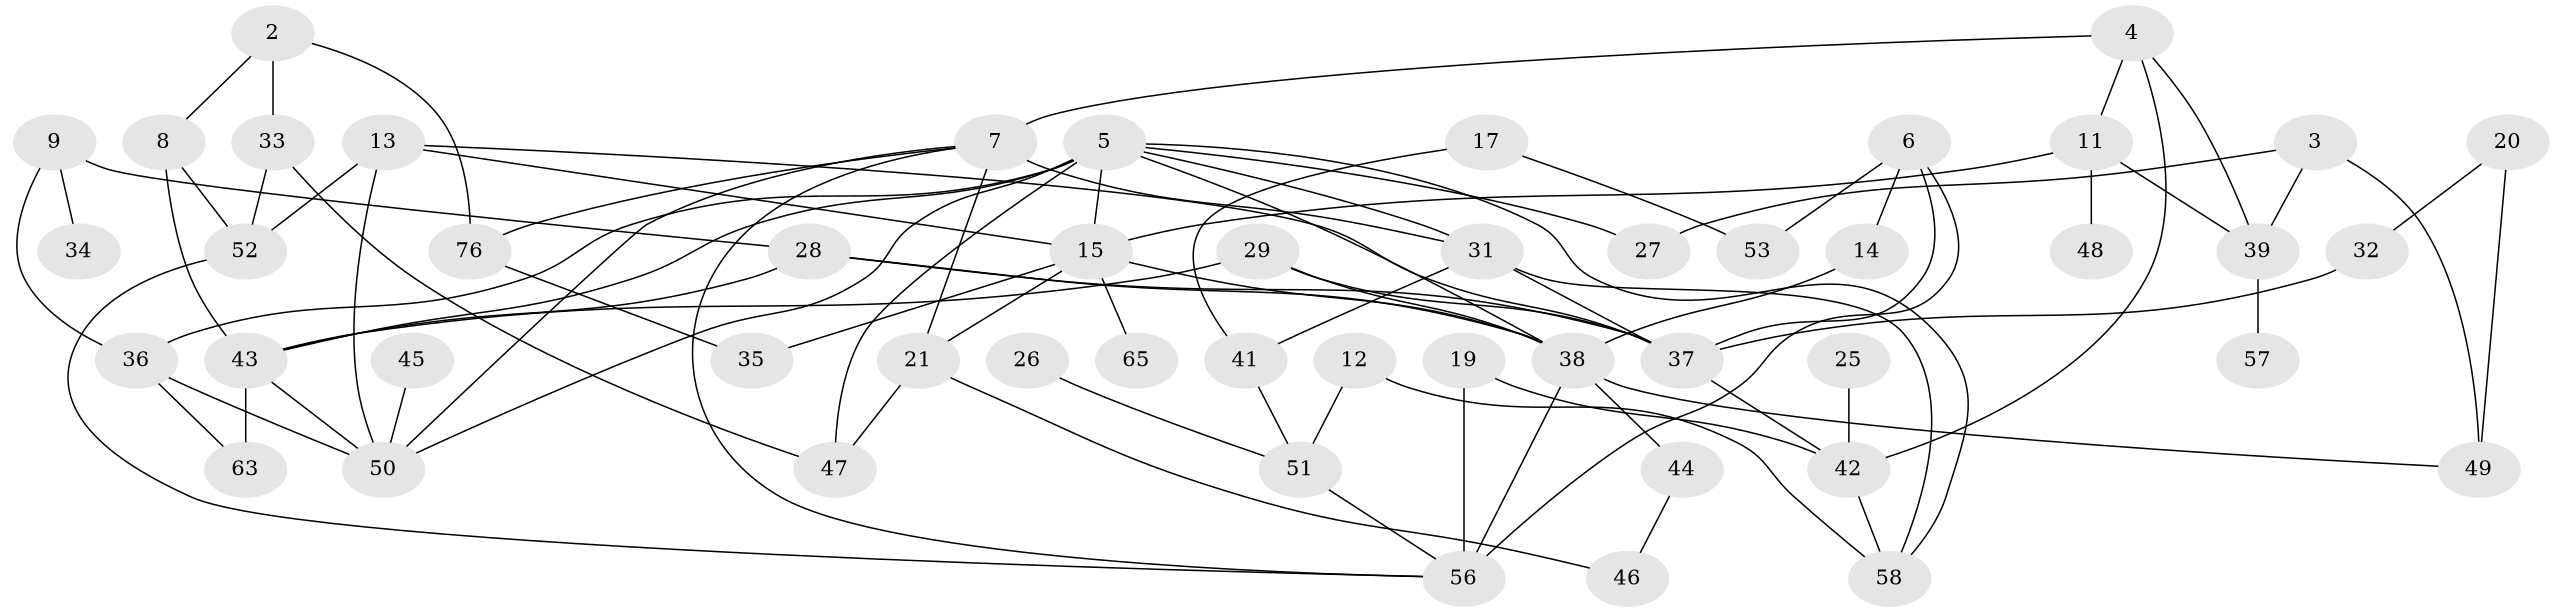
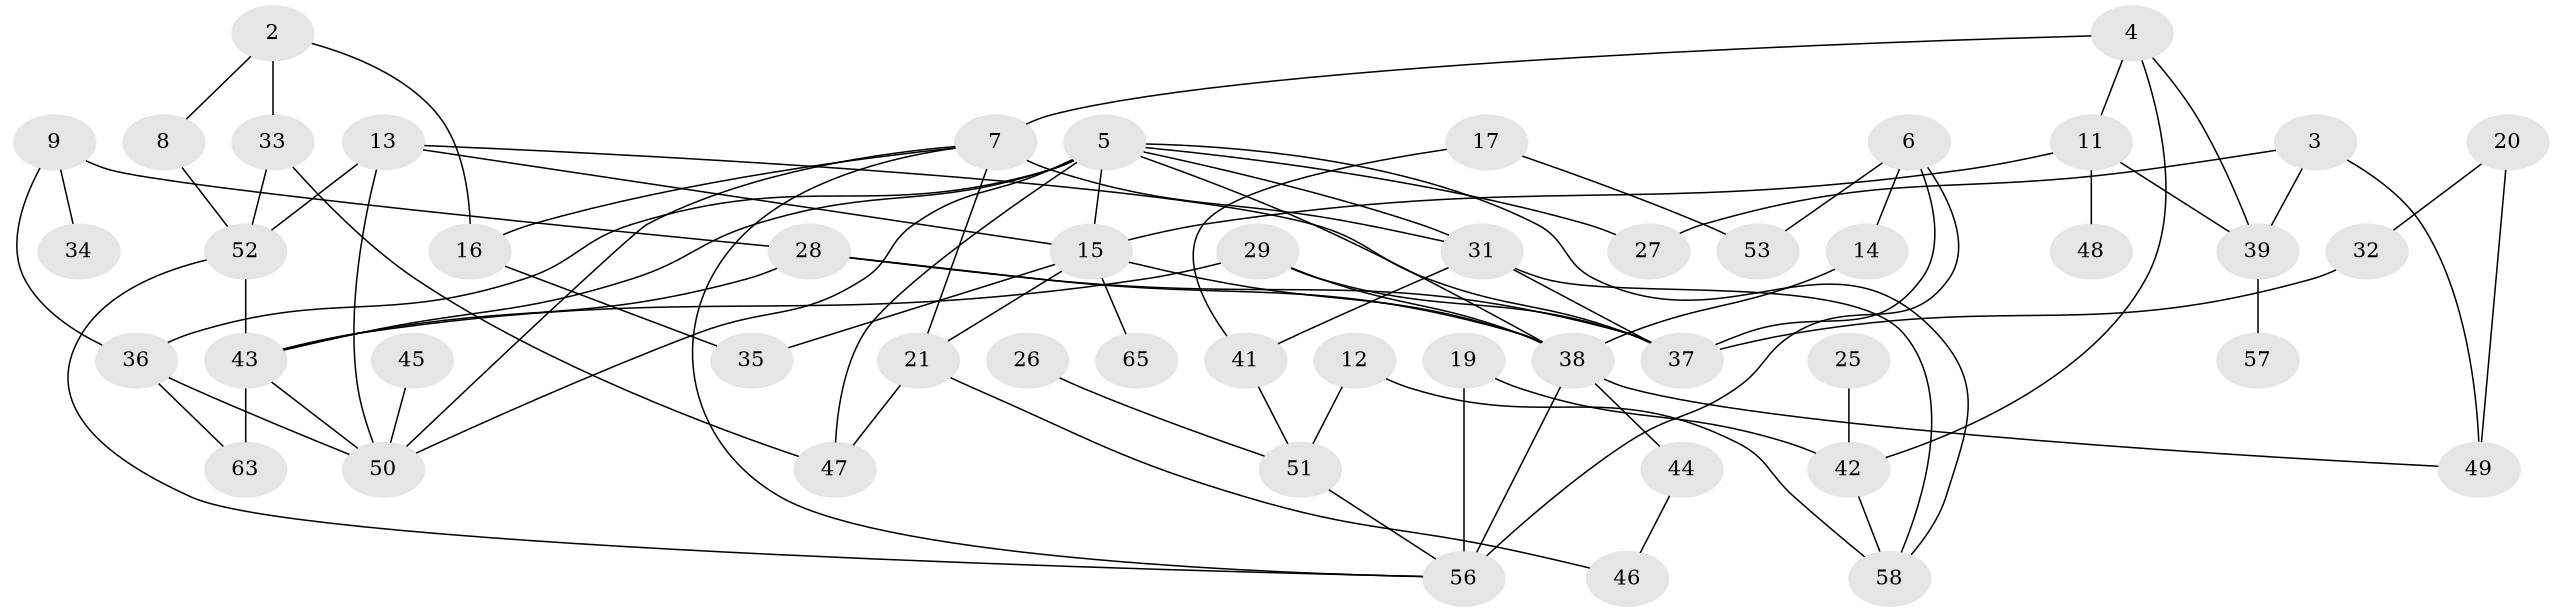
(470, 252) -> (470, 252)
(182, 253) -> (246, 306)
(1779, 424) -> none
